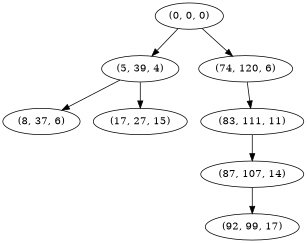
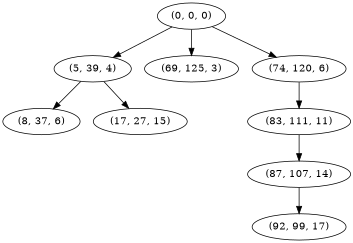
none -> (192, 69)
